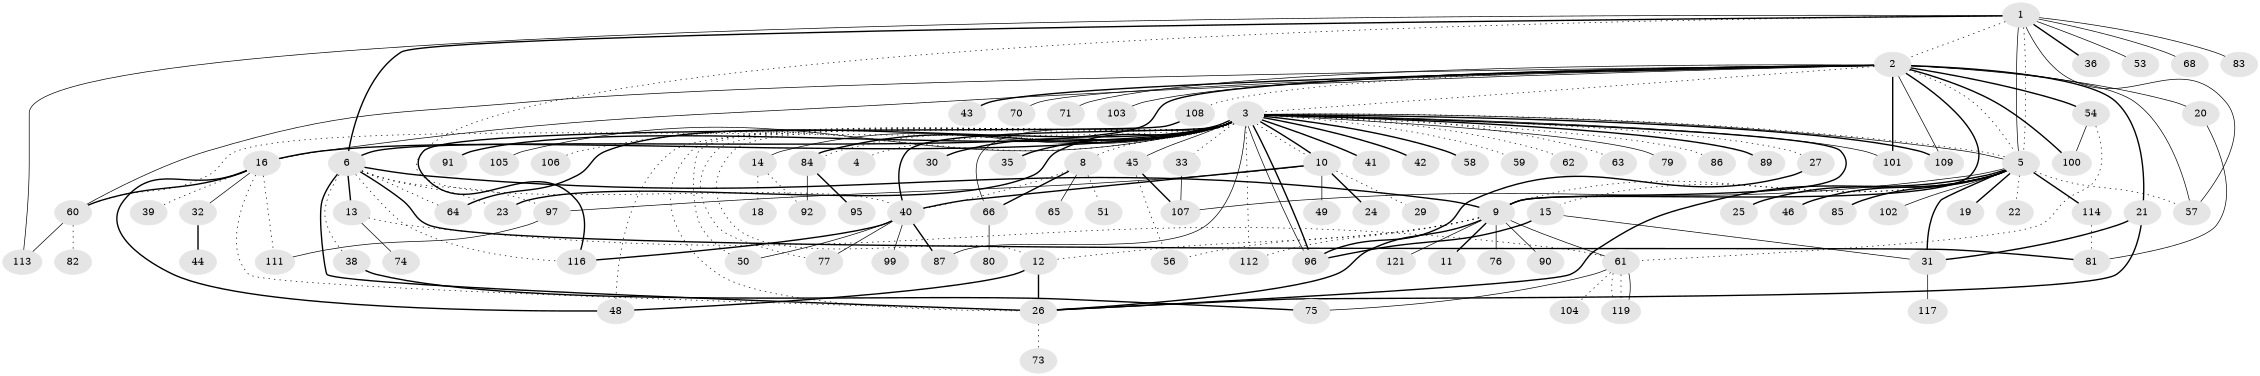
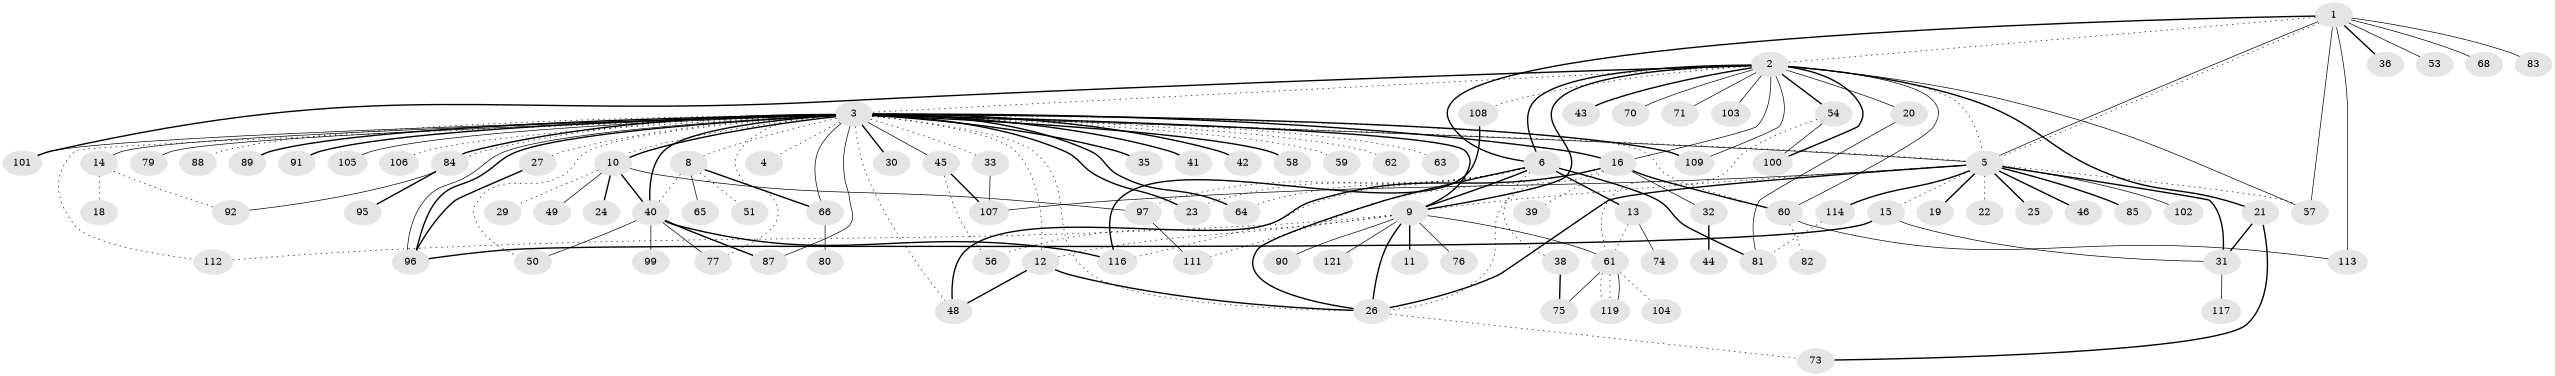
(957, 52) -> none
(1717, 163) -> (198, 163)
(1643, 297) -> (2094, 350)
